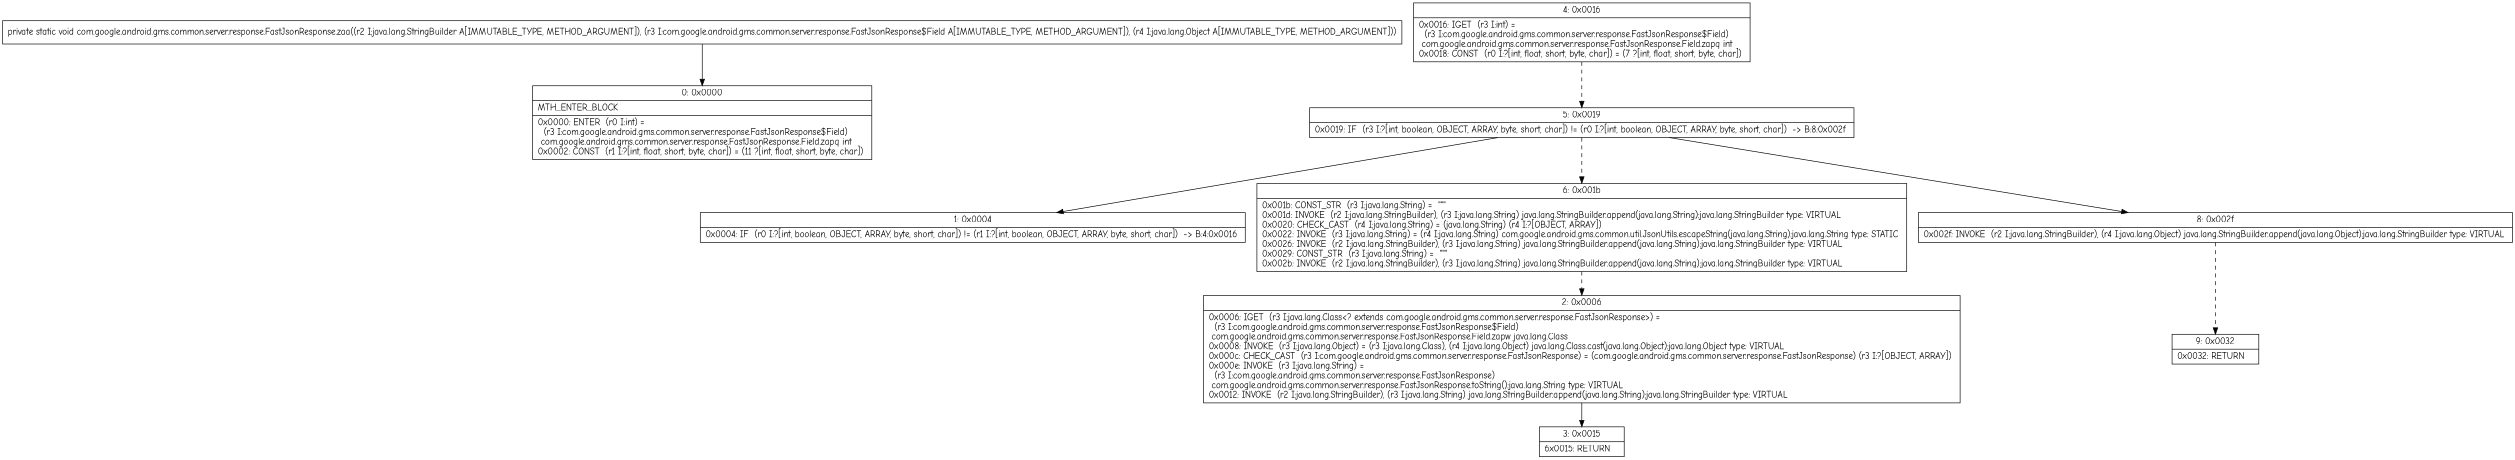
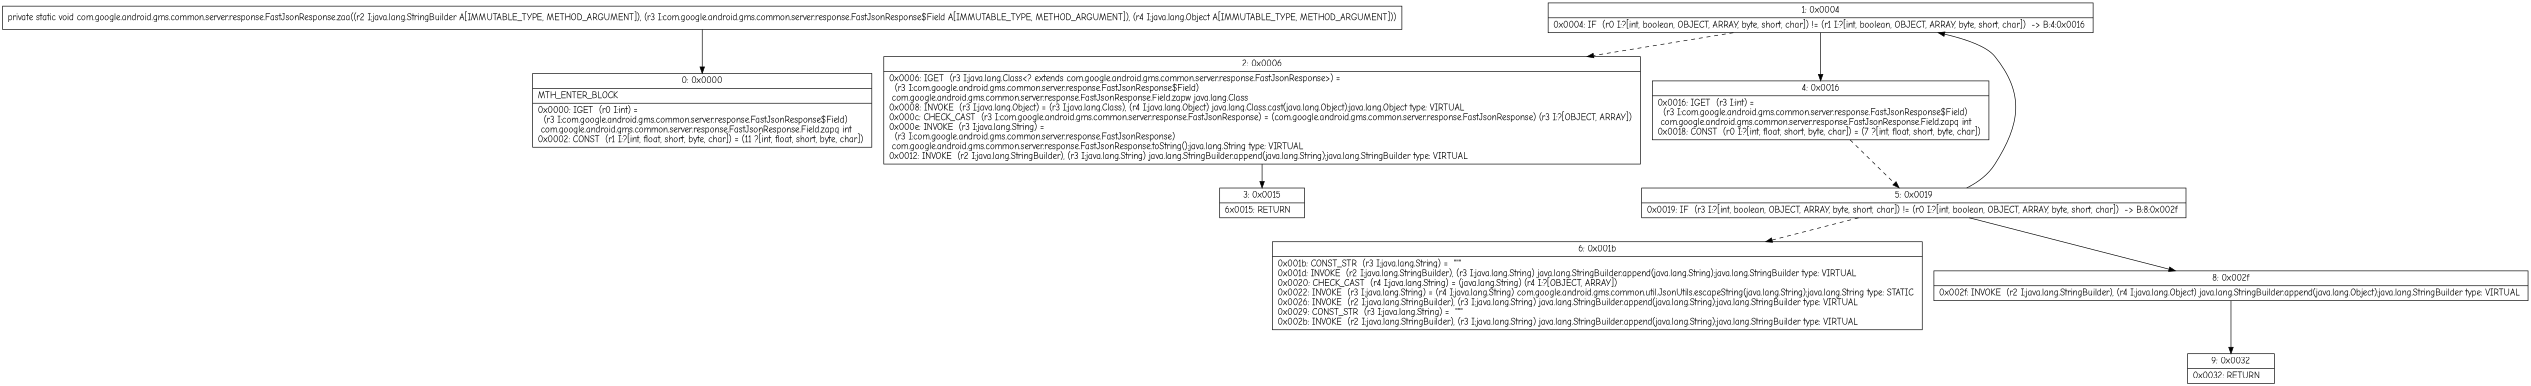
none -> (1821, 53)
(593, 123) -> (590, 110)
(1582, 280) -> (1664, 44)
(2215, 285) -> (2231, 324)
